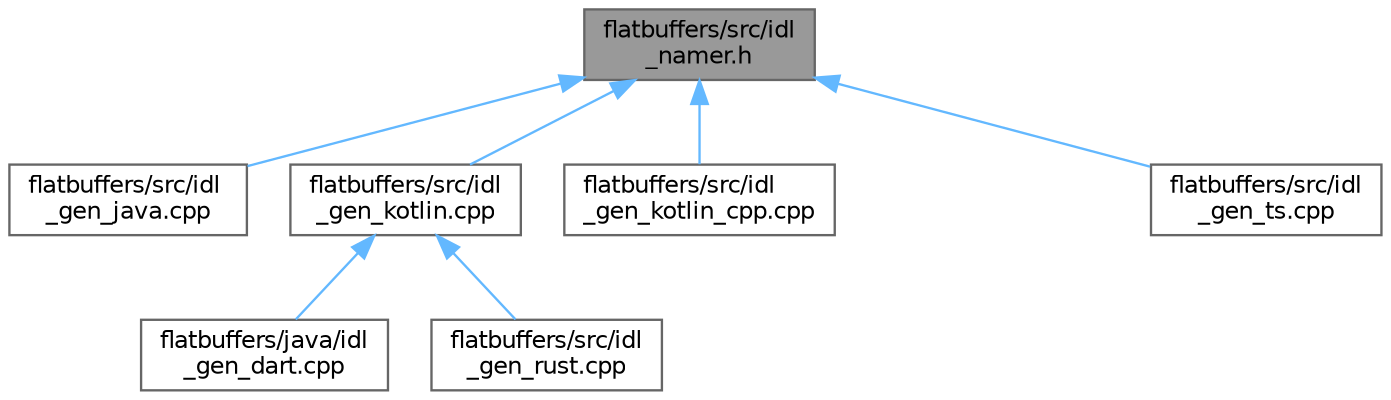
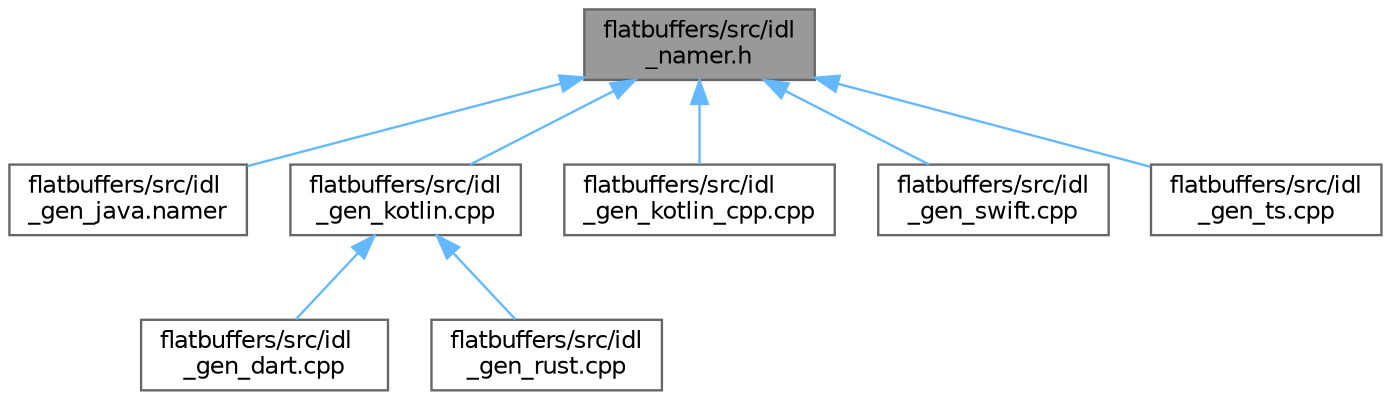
(128, 200) -> (128, 200)
none -> (993, 200)
(265, 355) -> (265, 355)
